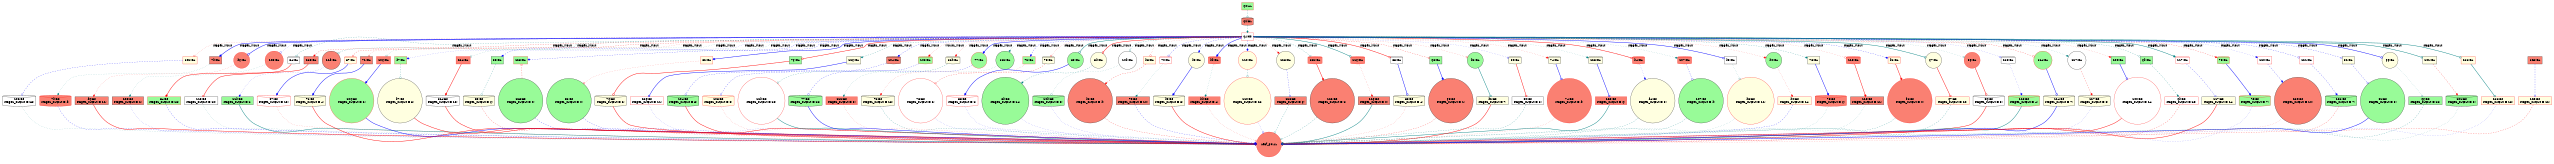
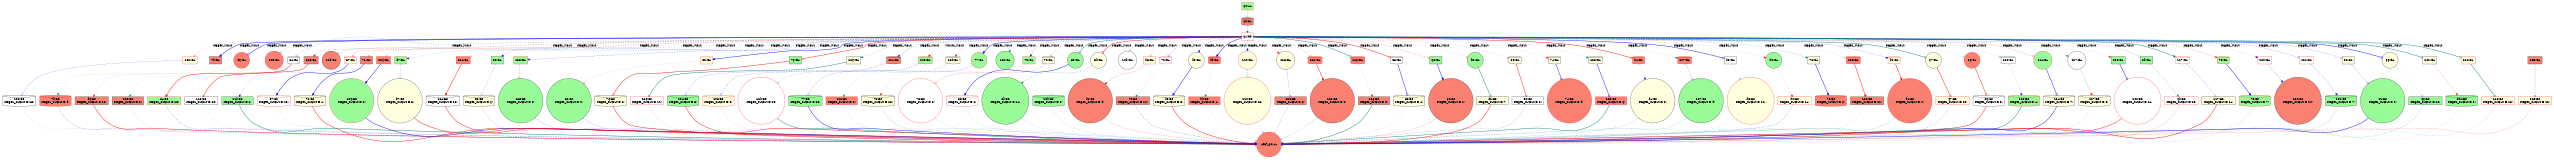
(2146, 60) -> (2146, 60)
(744, 71) -> (744, 71)
(522, 72) -> (519, 70)
